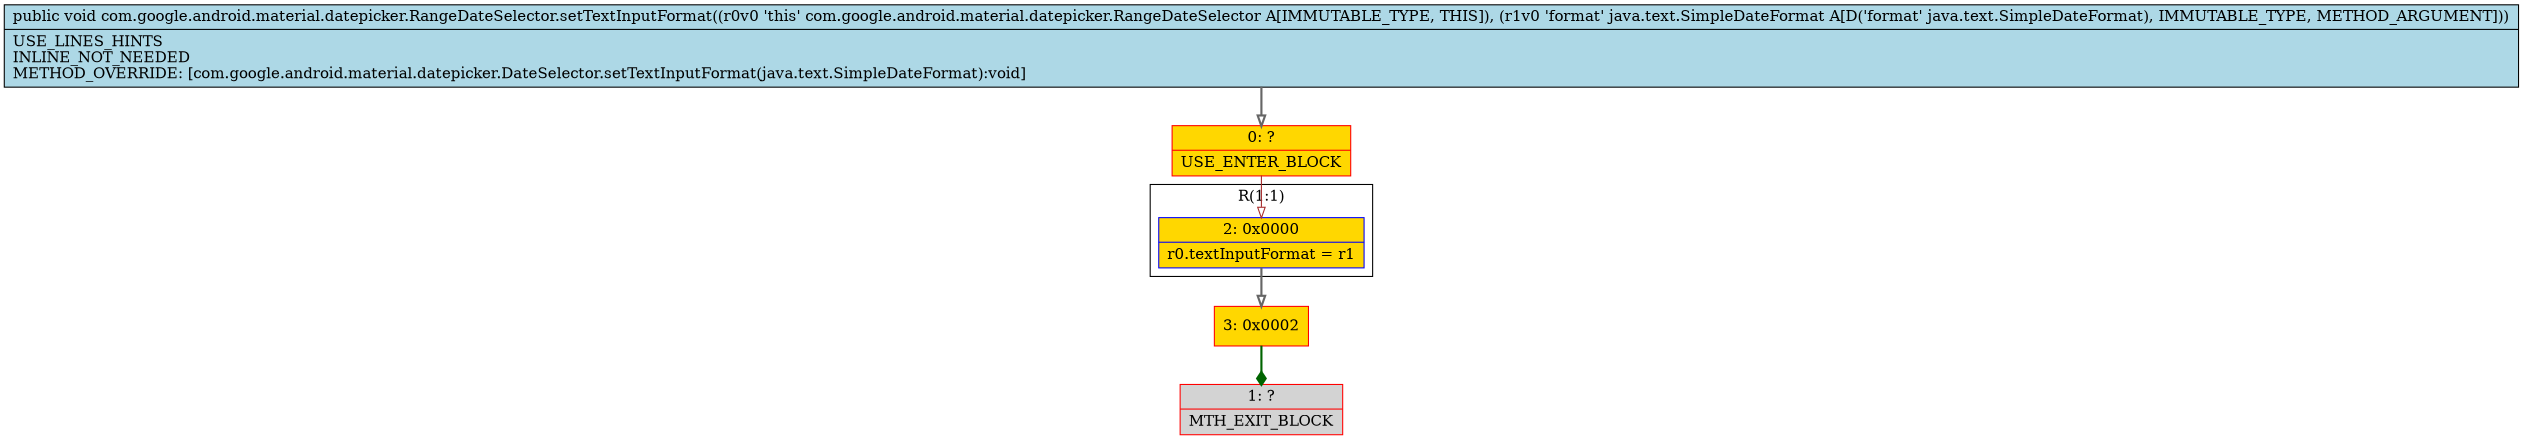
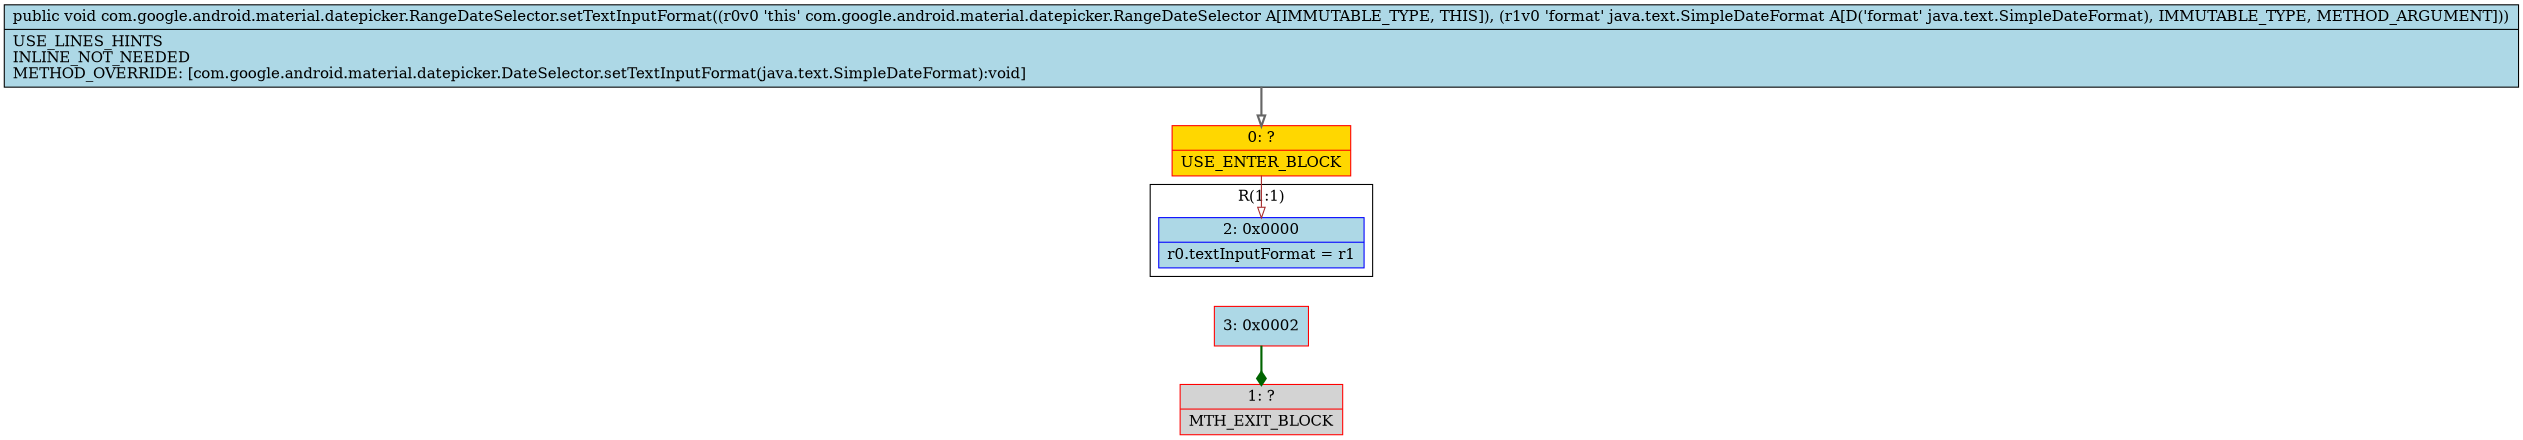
(1261, 243) -> (1261, 243)
(1261, 283) -> none
(1261, 326) -> (1261, 326)
